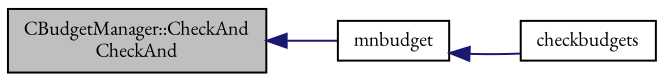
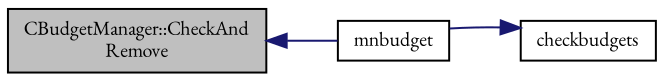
(137, 41) -> (137, 41)
(495, 54) -> (475, 27)
